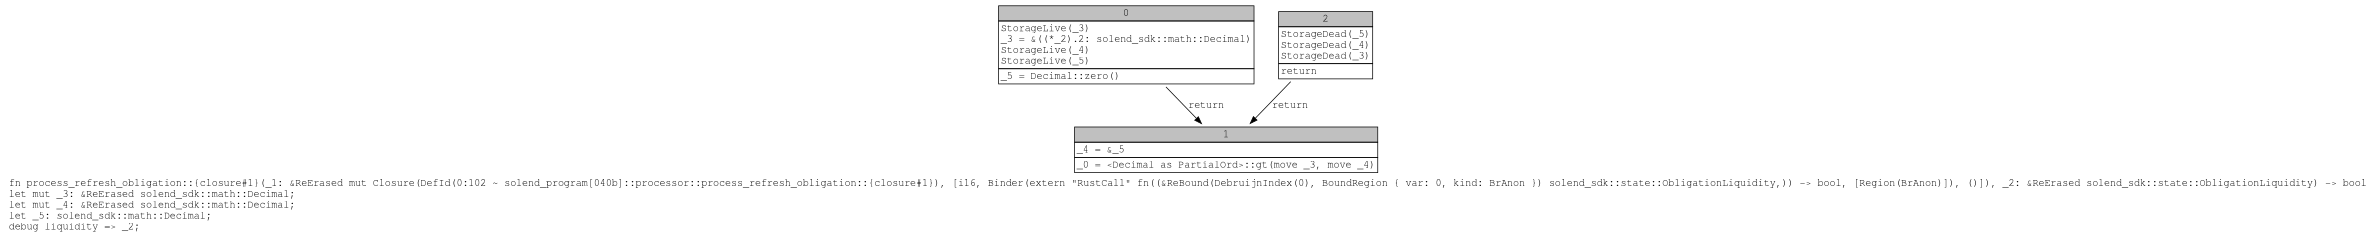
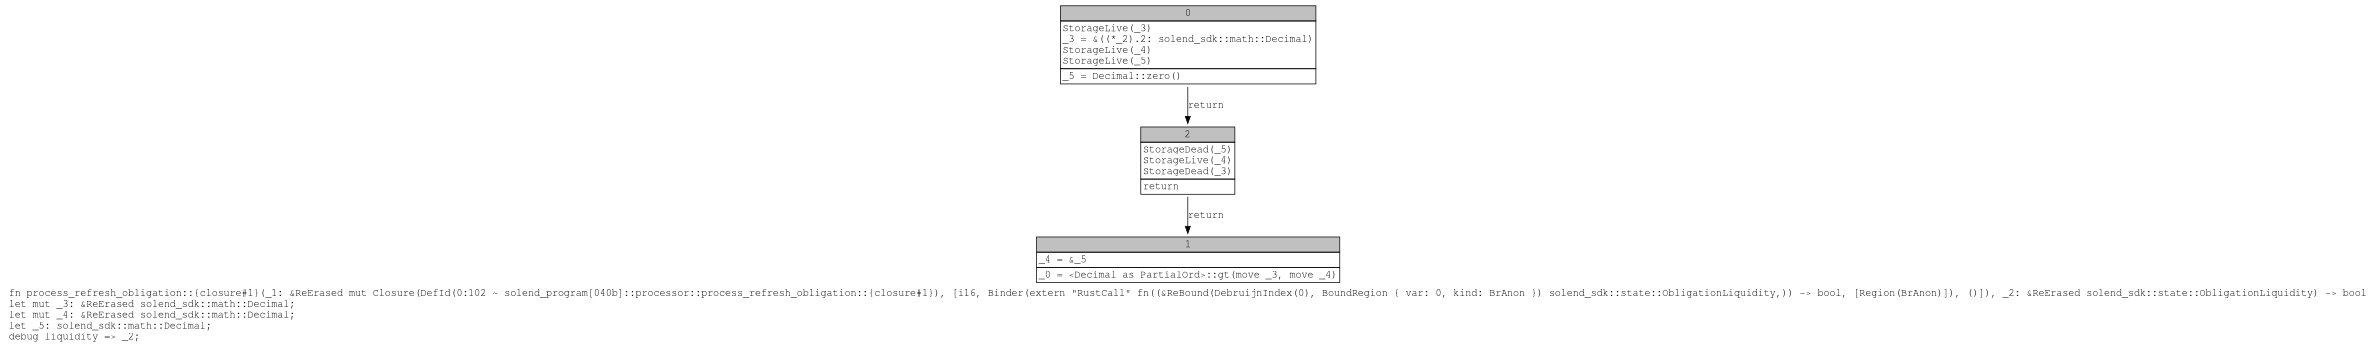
(1326, 45) -> (1188, 160)
(1181, 103) -> (1188, 102)
